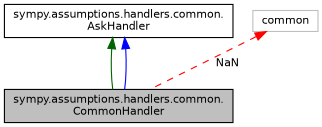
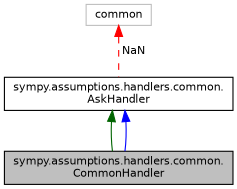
(203, 63) -> (119, 57)
